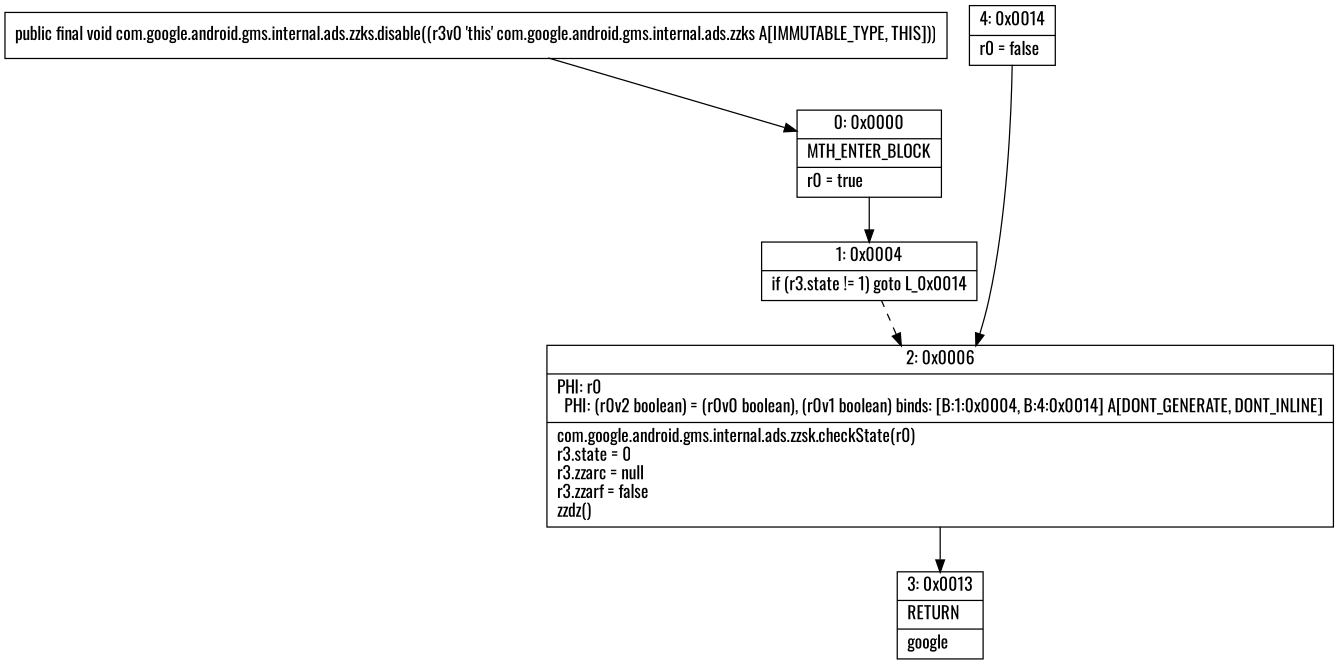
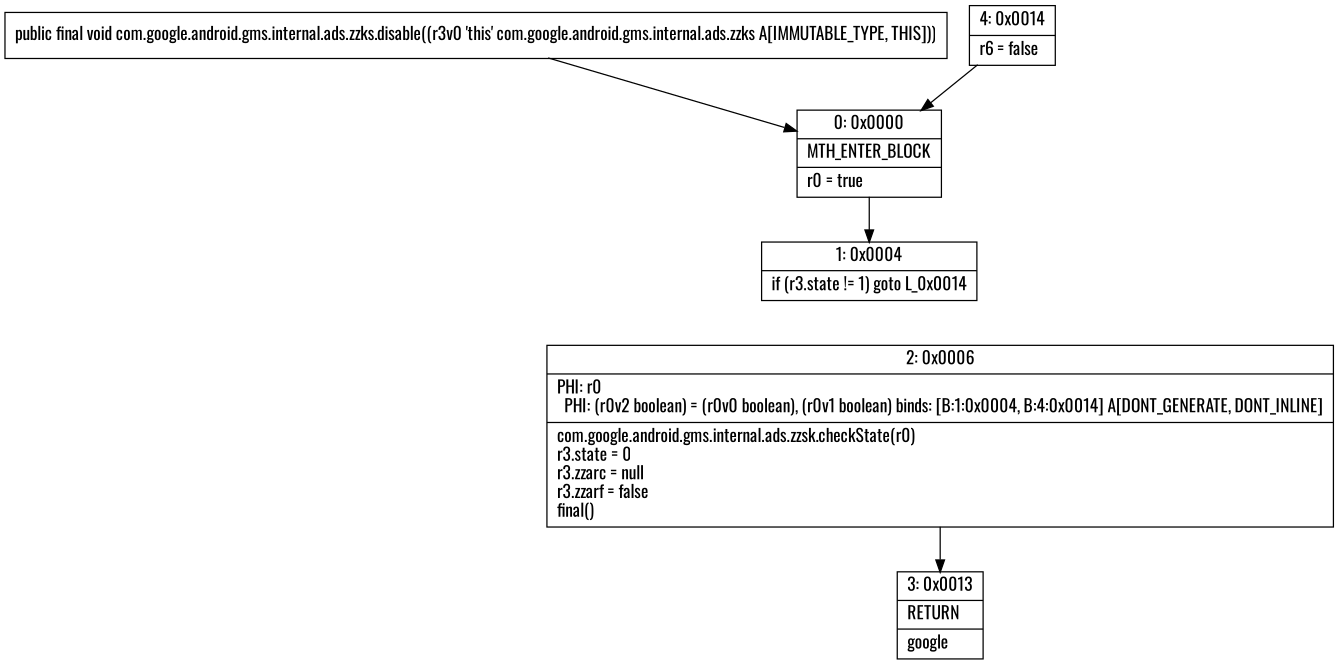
(1010, 50) -> (1009, 50)
(1004, 200) -> (954, 84)
(889, 317) -> none
(574, 511) -> (576, 511)
